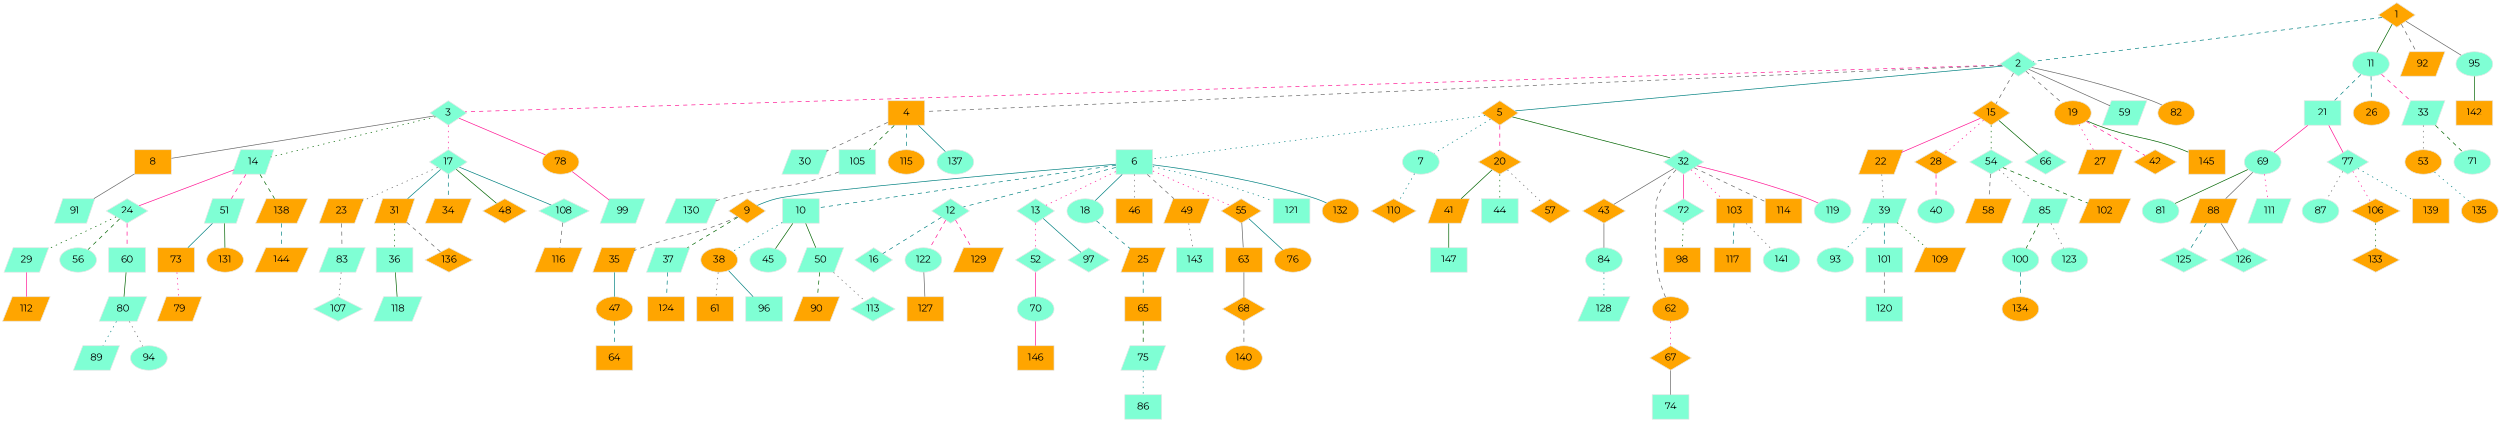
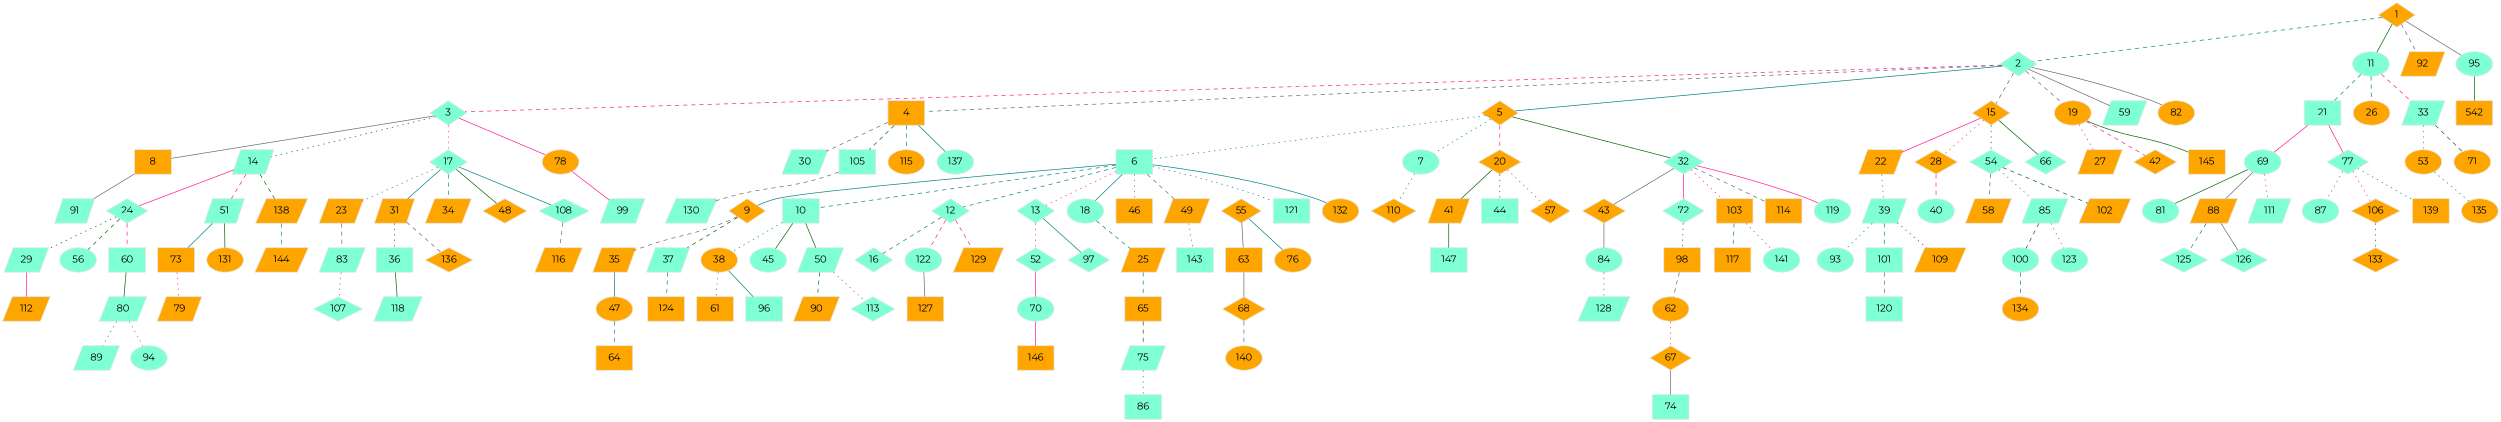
(2474, 113) -> (2474, 113)
(2472, 162) -> (2472, 162)
(1191, 188) -> none
(1655, 231) -> (1676, 285)
